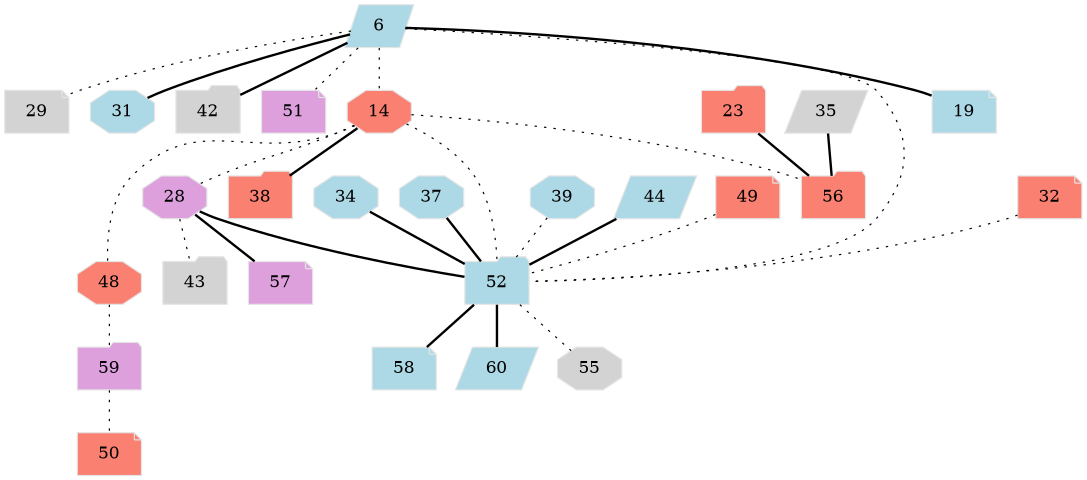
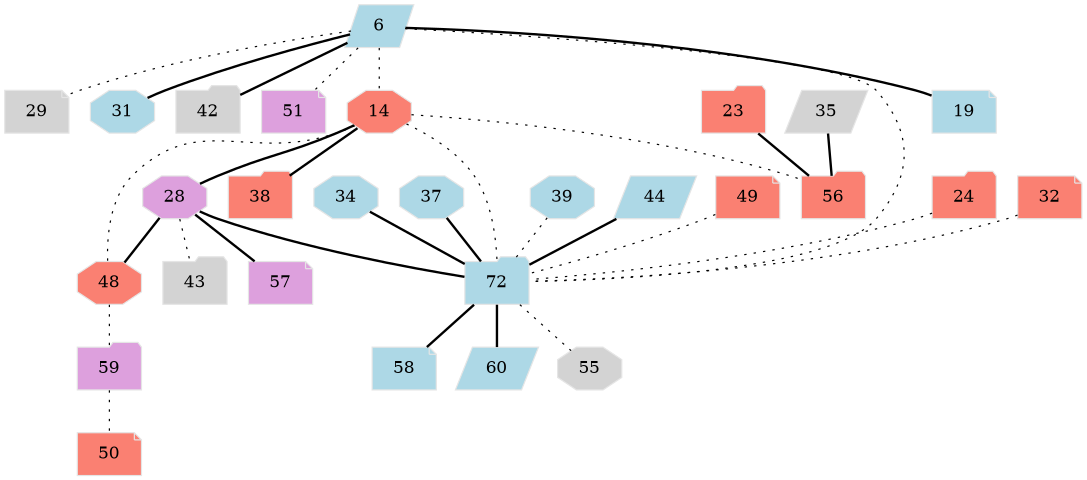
(277, 155) -> (277, 155)
none -> (964, 197)
none -> (142, 240)
(497, 283) -> (497, 283)
